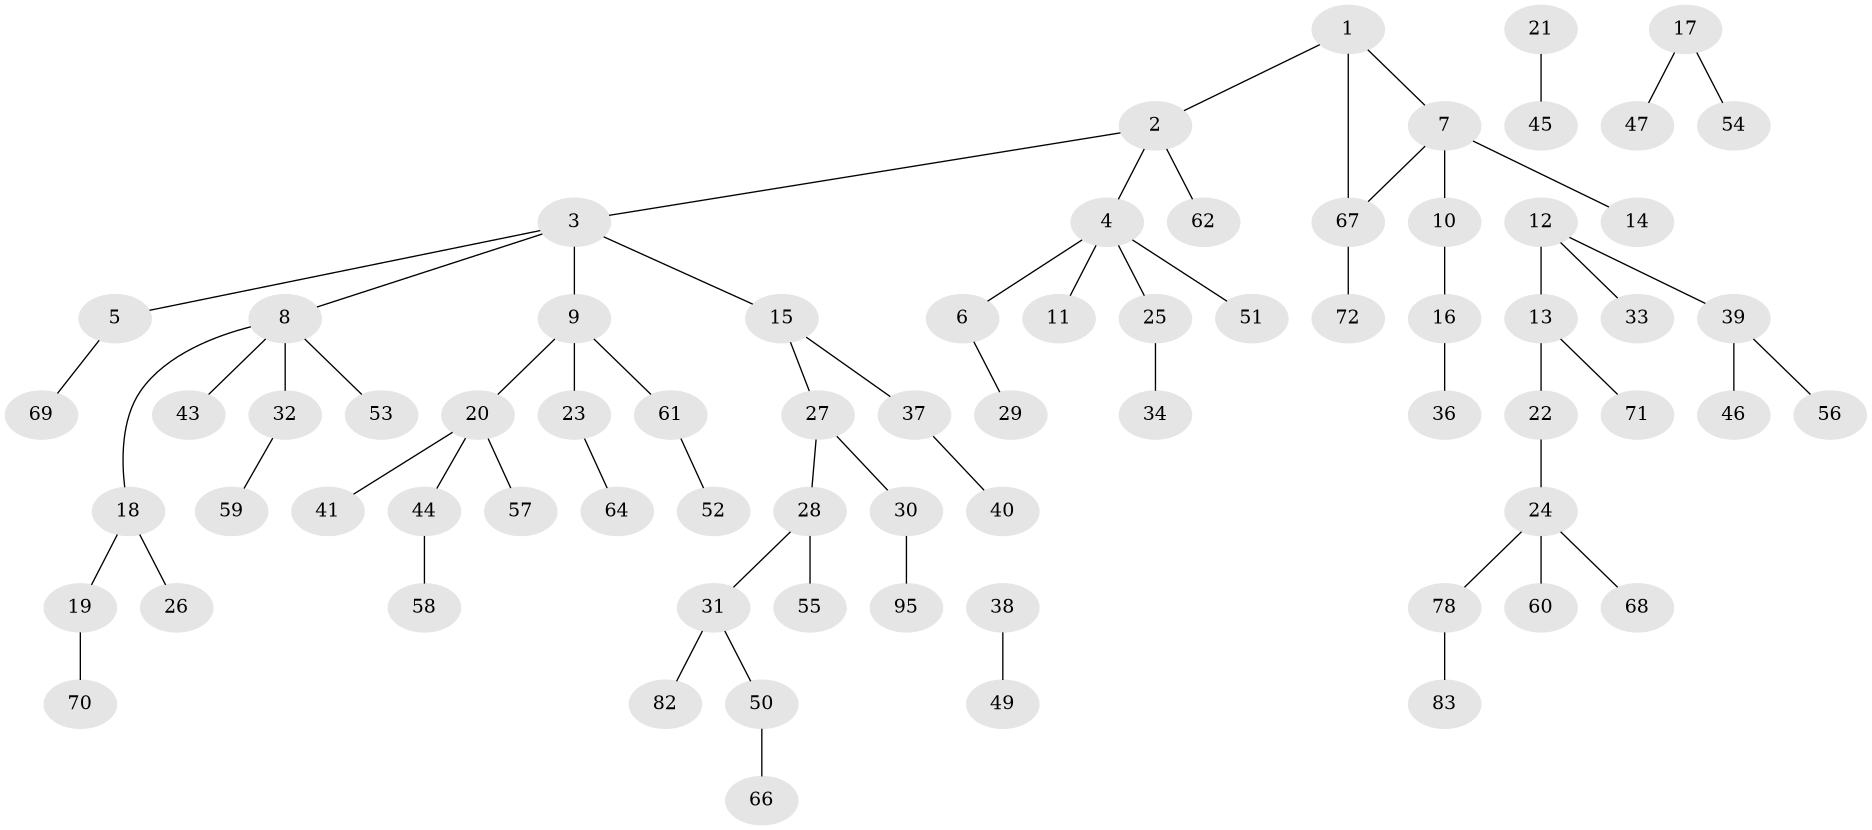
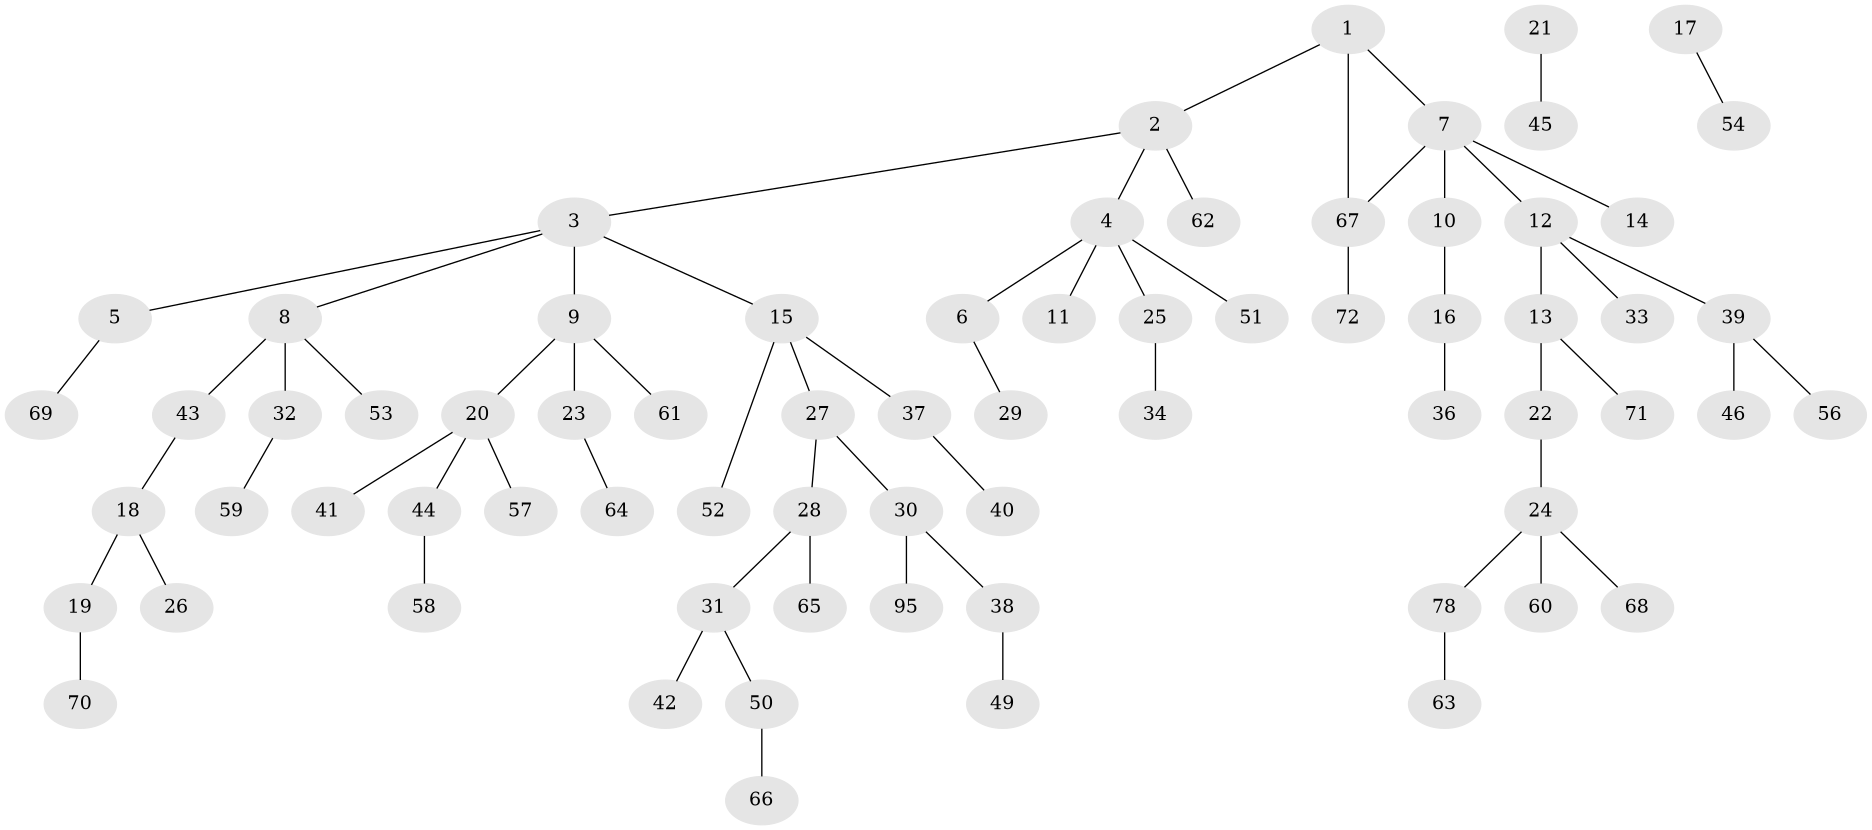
(1637, 126) -> none
none -> (1493, 174)
(150, 379) -> (159, 463)
(692, 463) -> (748, 415)
none -> (954, 560)
(810, 608) -> (810, 608)
(665, 704) -> (665, 704)
(1445, 704) -> (1445, 704)
